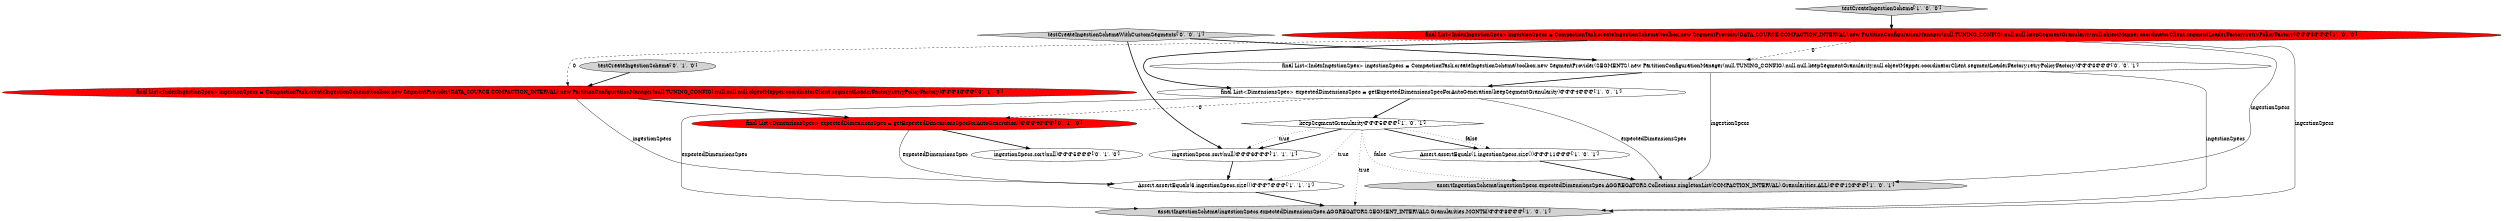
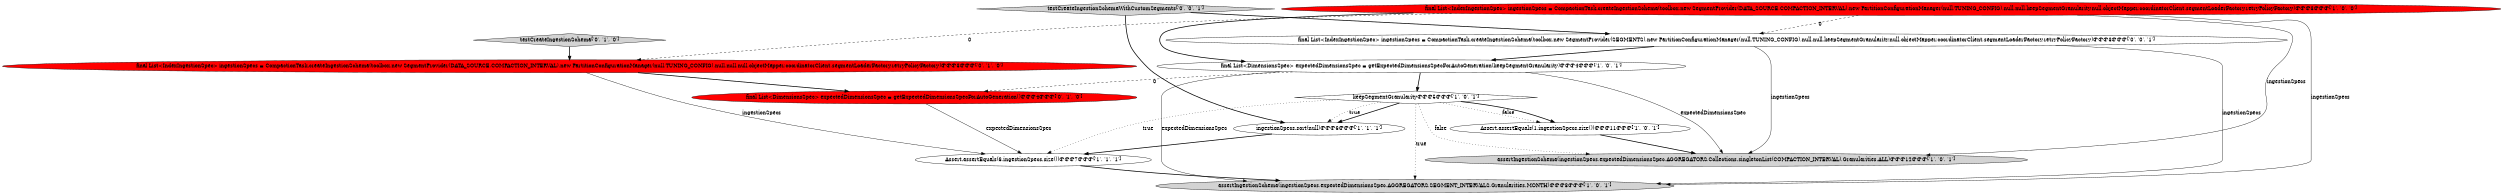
(1891, 9) -> none
(648, 66) -> (570, 40)
(1057, 155) -> none
